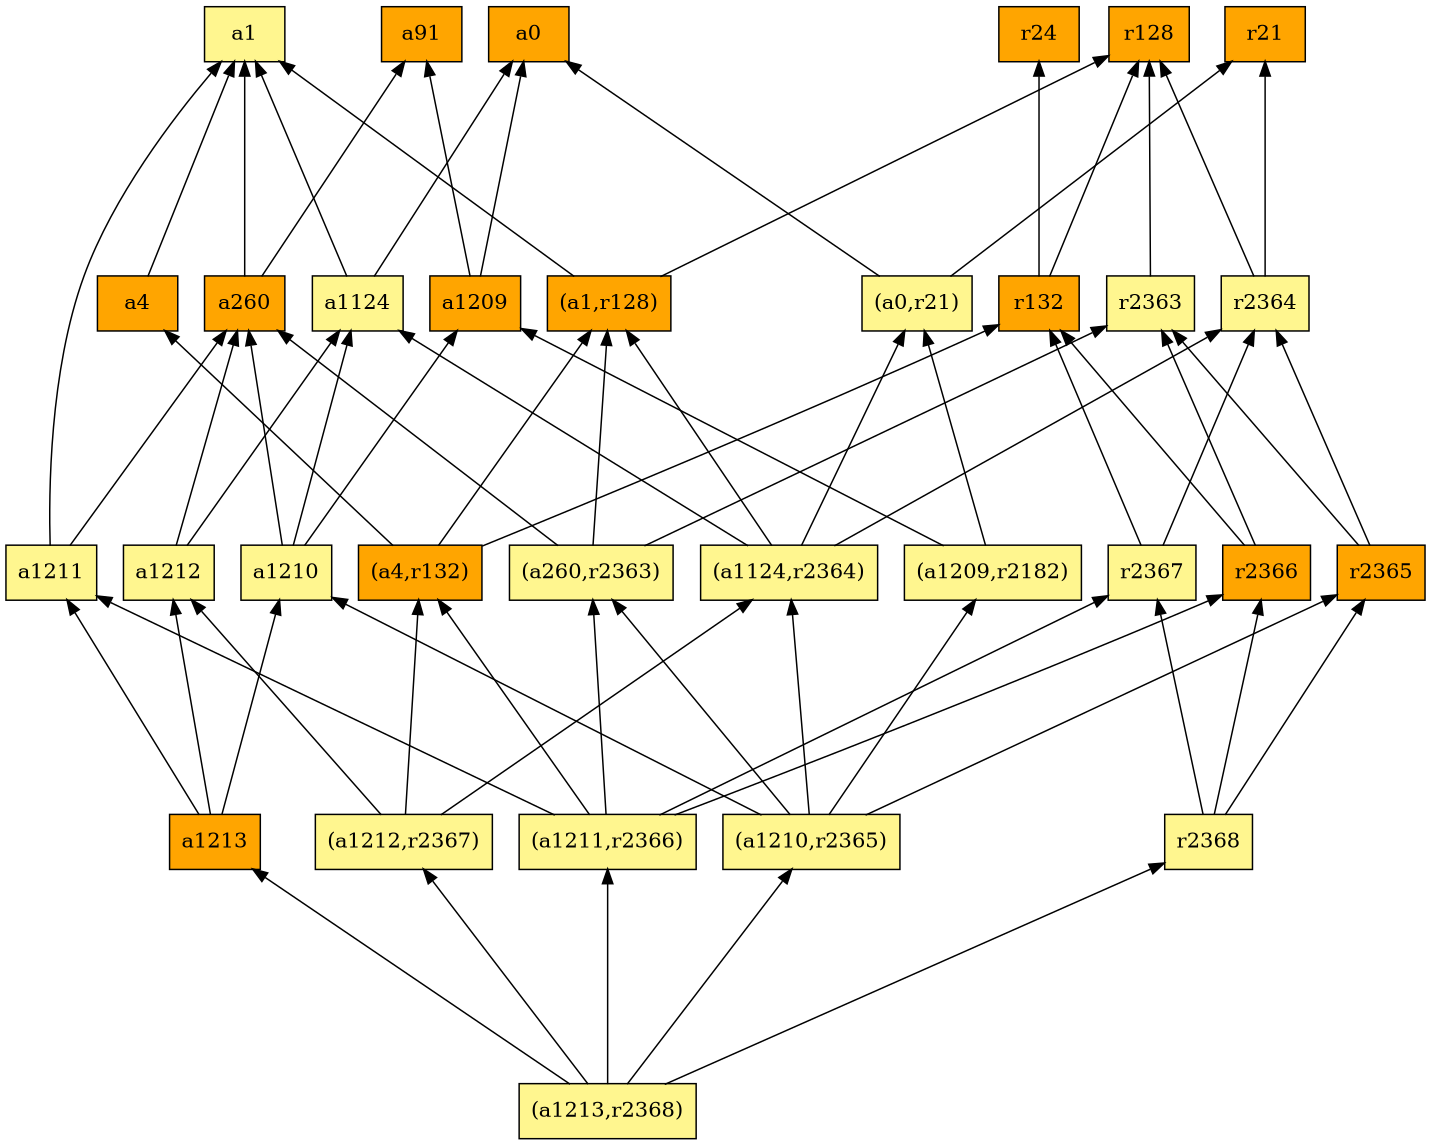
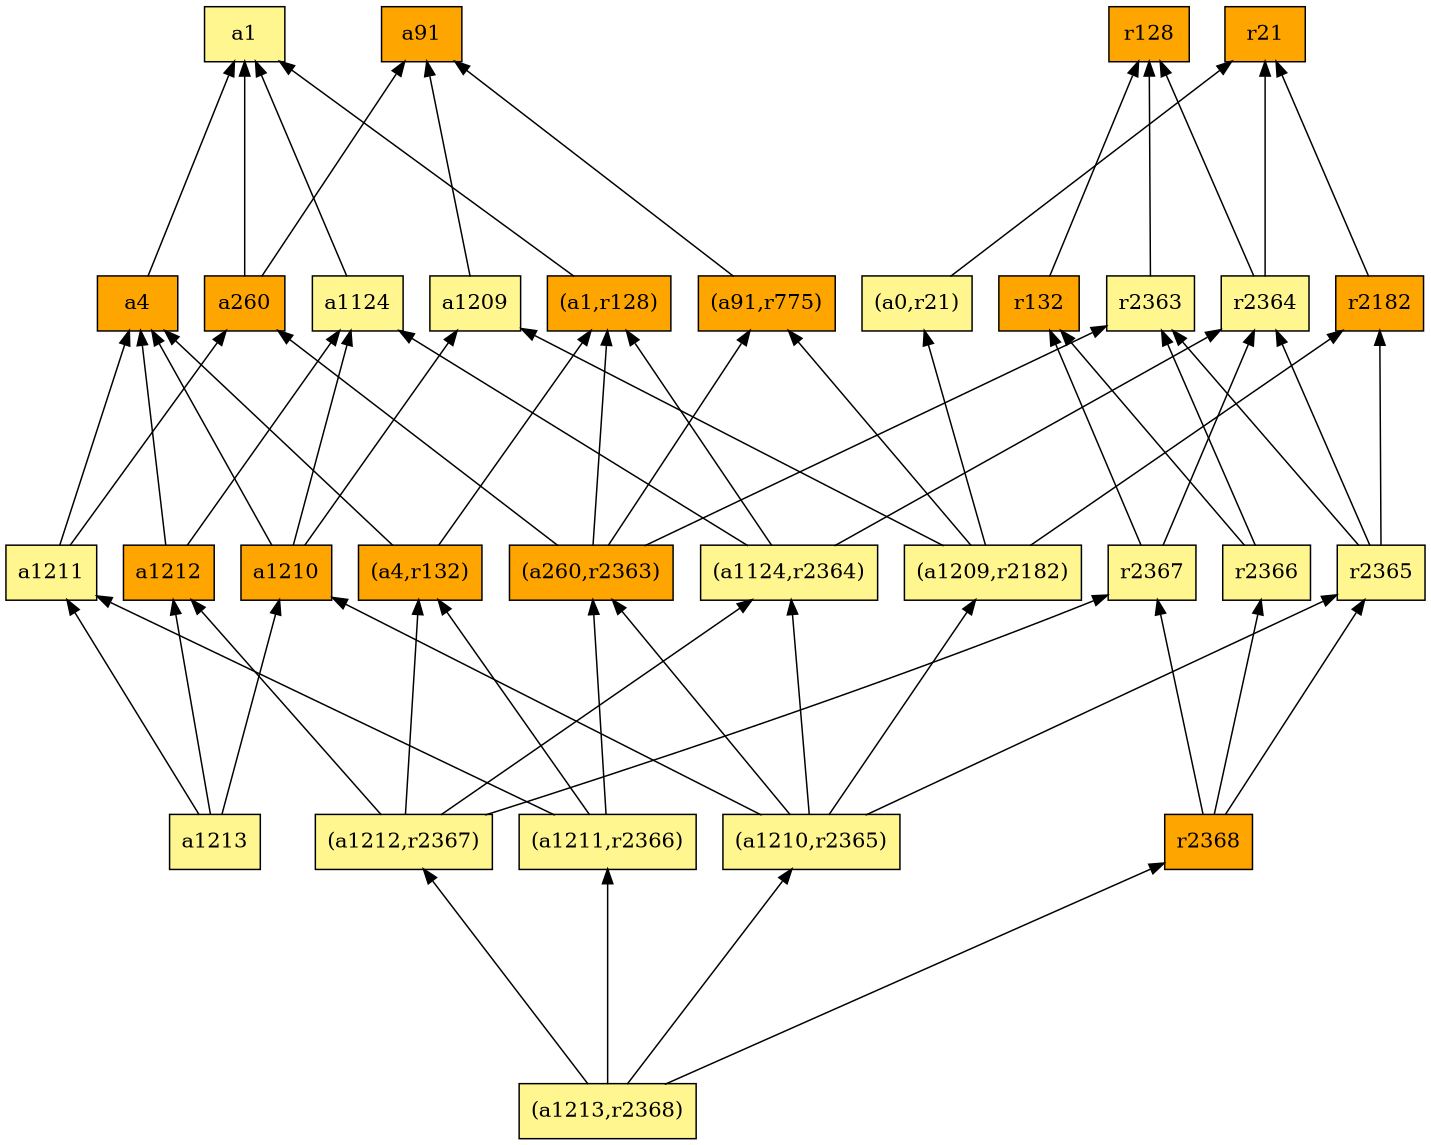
(529, 34) -> none
(1039, 34) -> none
(878, 170) -> none
(79, 292) -> (92, 445)
(475, 303) -> (475, 303)
none -> (767, 303)
none -> (1380, 303)
(855, 435) -> none
(205, 445) -> (154, 446)
(722, 446) -> none
(267, 451) -> (216, 445)
(169, 573) -> (169, 573)
(286, 573) -> (286, 573)
(591, 573) -> (591, 573)
(1267, 573) -> (1267, 573)
(1381, 573) -> (1381, 573)
(877, 709) -> (791, 713)
(942, 710) -> none
(215, 842) -> (215, 842)
(1209, 842) -> (1209, 842)
(418, 981) -> none
